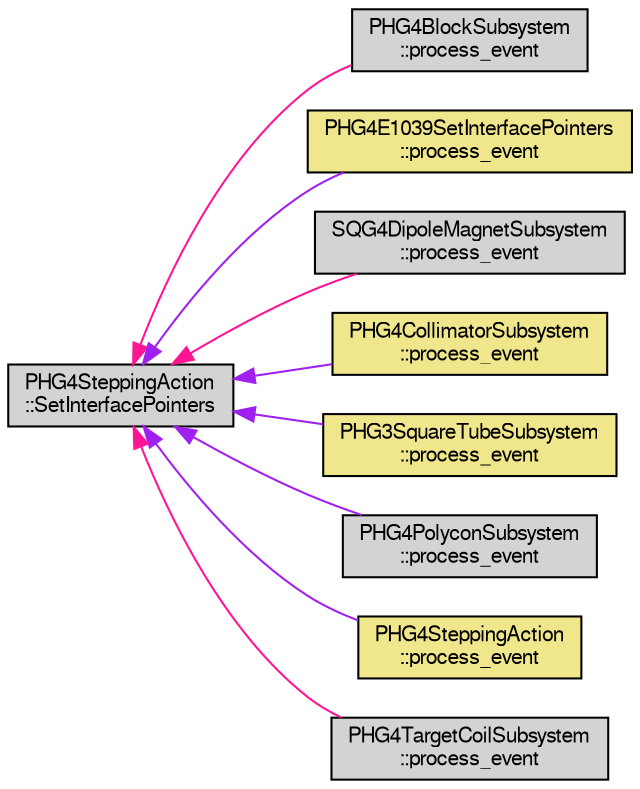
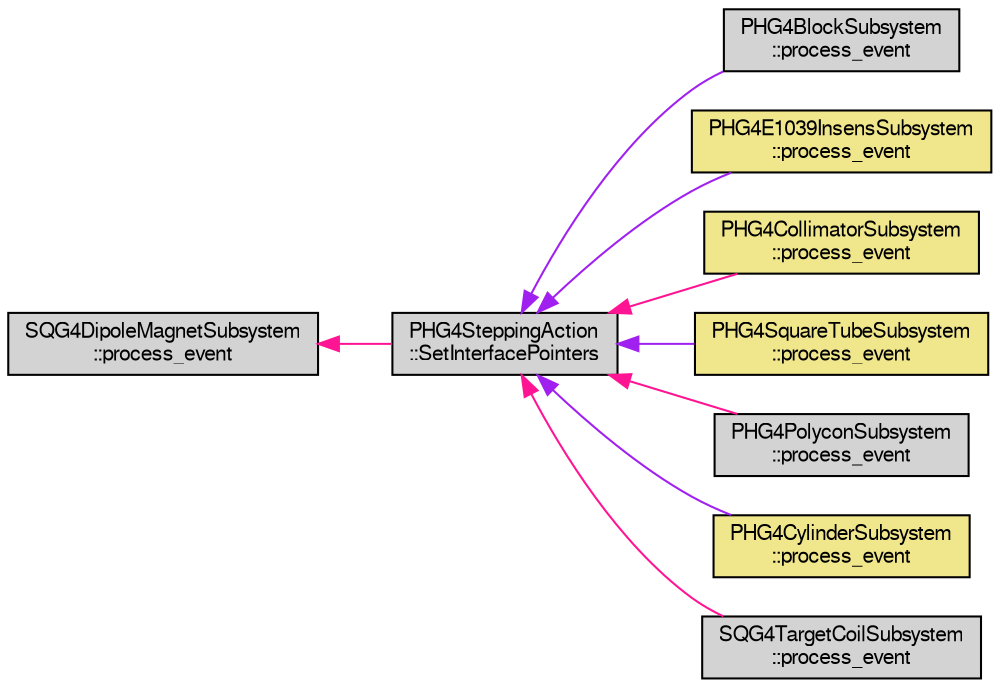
(470, 141) -> (842, 141)
(222, 185) -> (612, 169)
(271, 309) -> (366, 344)
(294, 370) -> (684, 290)
(470, 445) -> (842, 344)
(276, 480) -> (684, 398)
(470, 647) -> (842, 546)
(470, 749) -> (842, 647)
